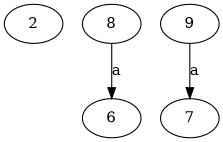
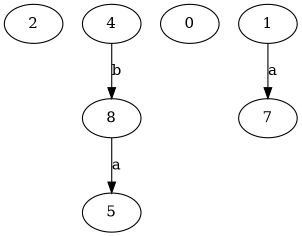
none -> (112, 24)
(190, 24) -> (268, 24)
none -> (190, 24)
(112, 118) -> (112, 213)
